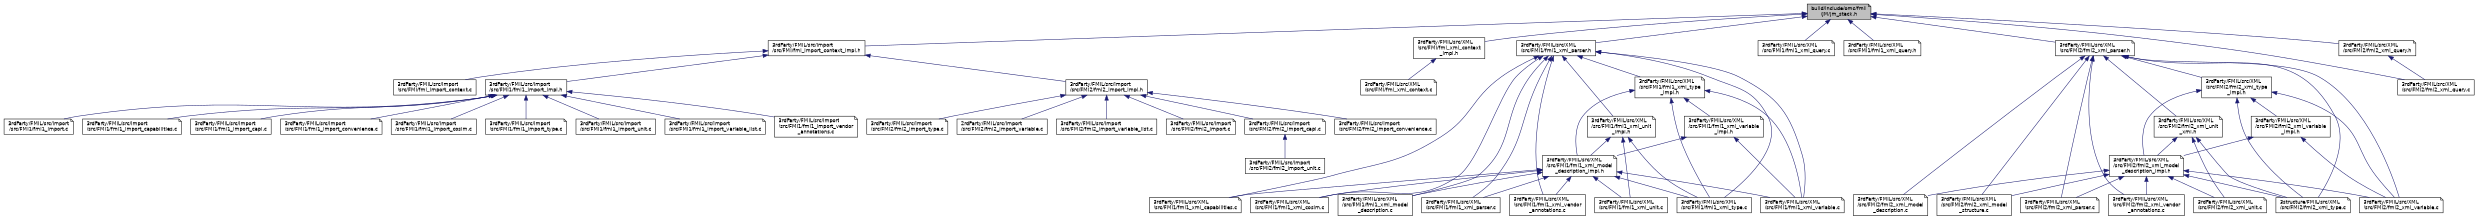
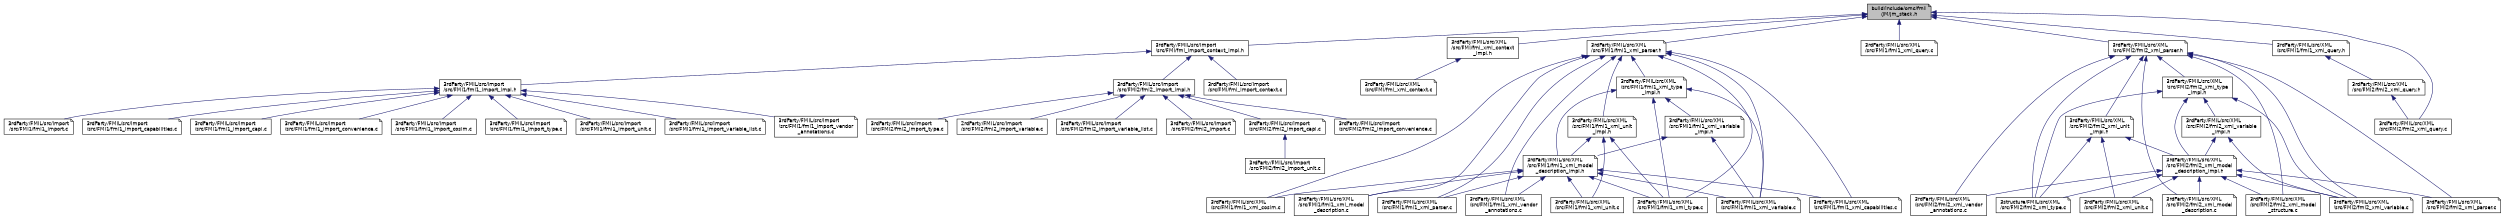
(2108, 26) -> (2351, 69)
(1556, 48) -> (1627, 48)
(2188, 127) -> (2100, 127)
